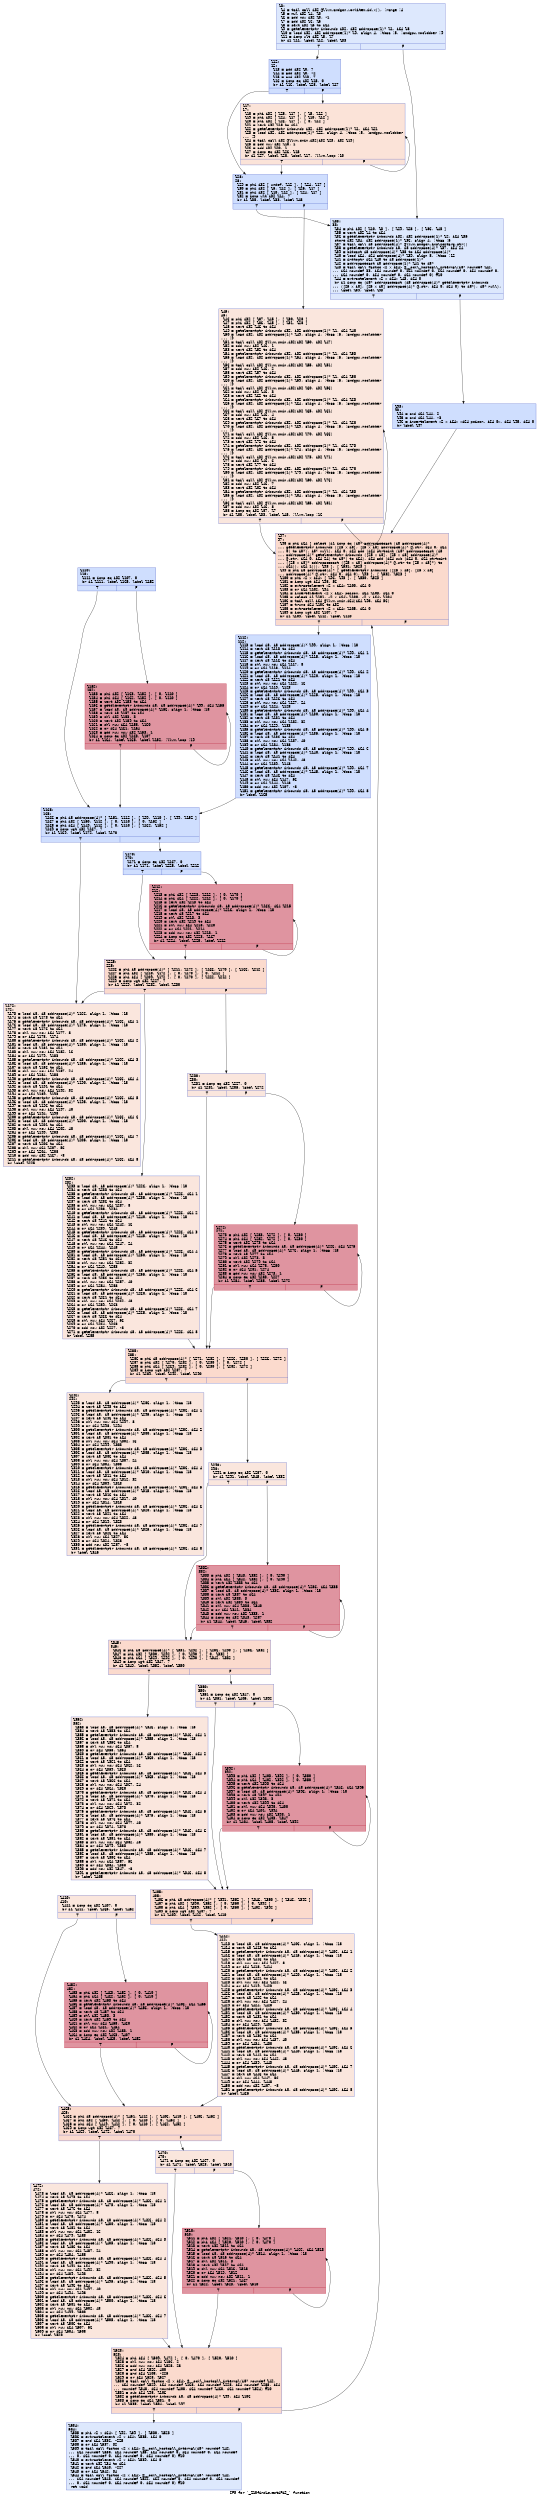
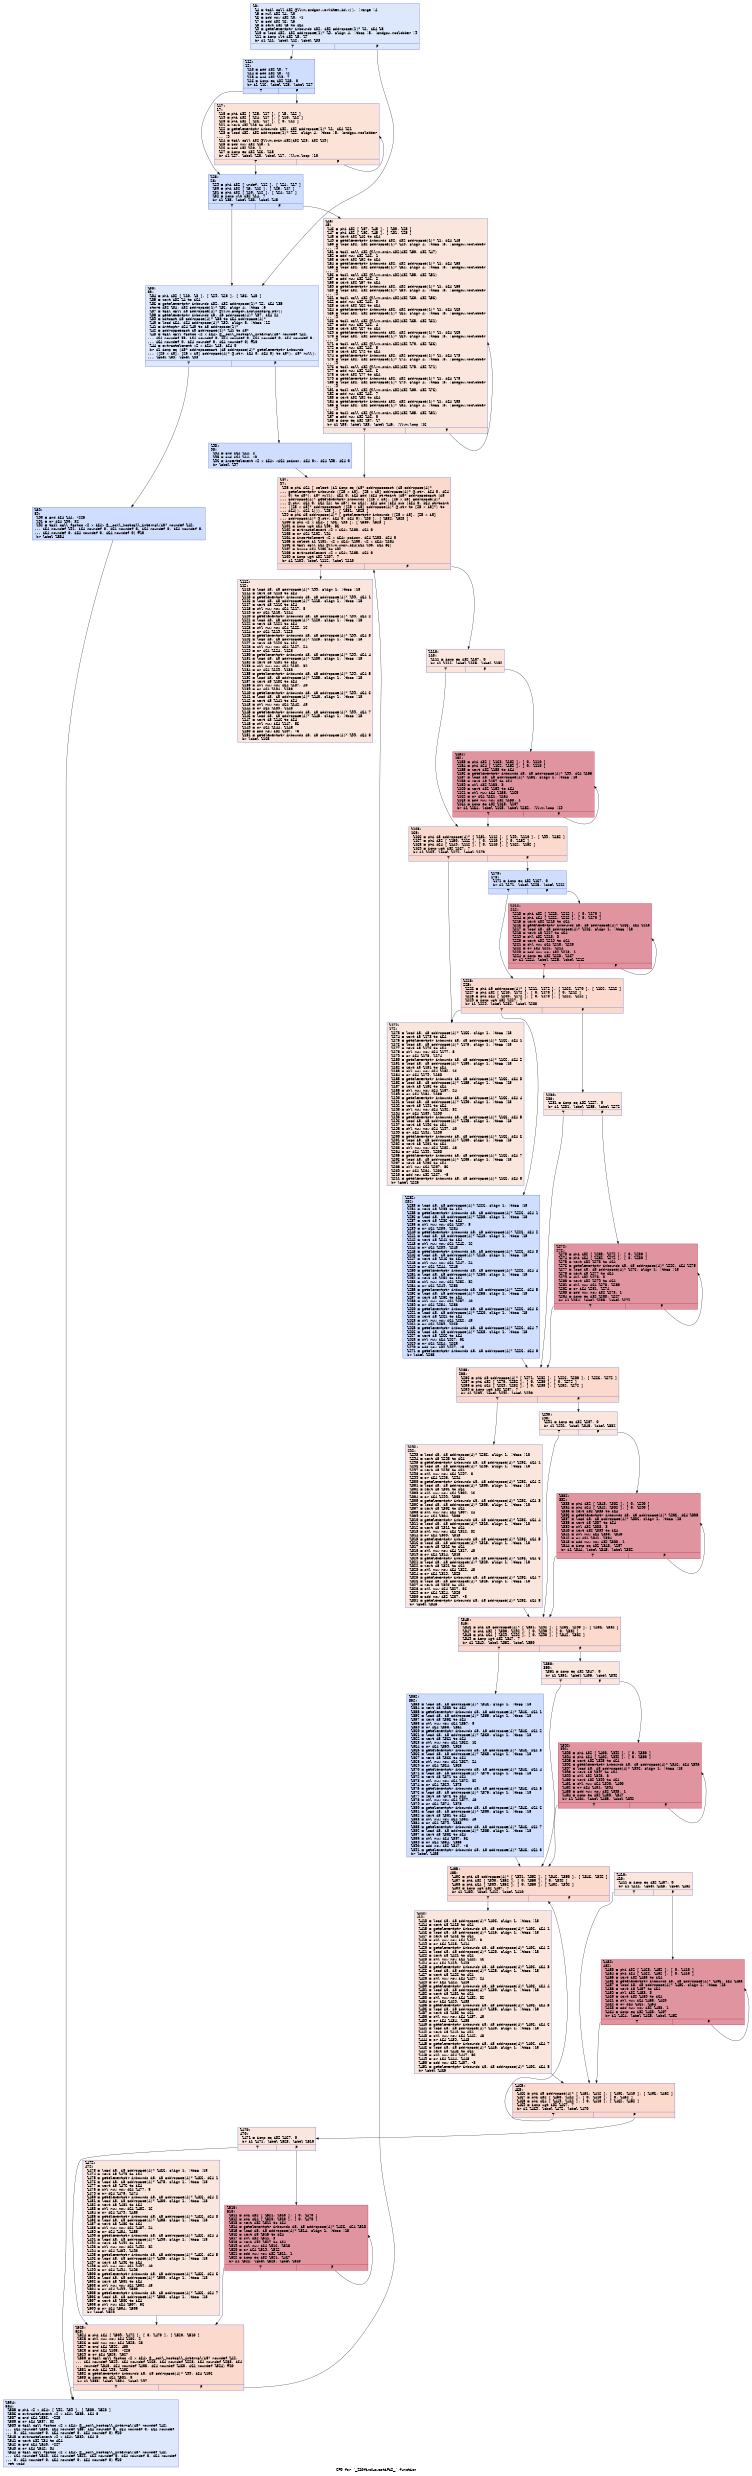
none -> (119, 524)
(117, 579) -> (465, 661)
none -> (474, 601)
(303, 716) -> (305, 661)
(219, 807) -> none
(120, 825) -> (488, 844)
(131, 1257) -> (471, 1277)
none -> (526, 1611)
(140, 1798) -> (475, 1775)
(99, 2161) -> (563, 2051)
